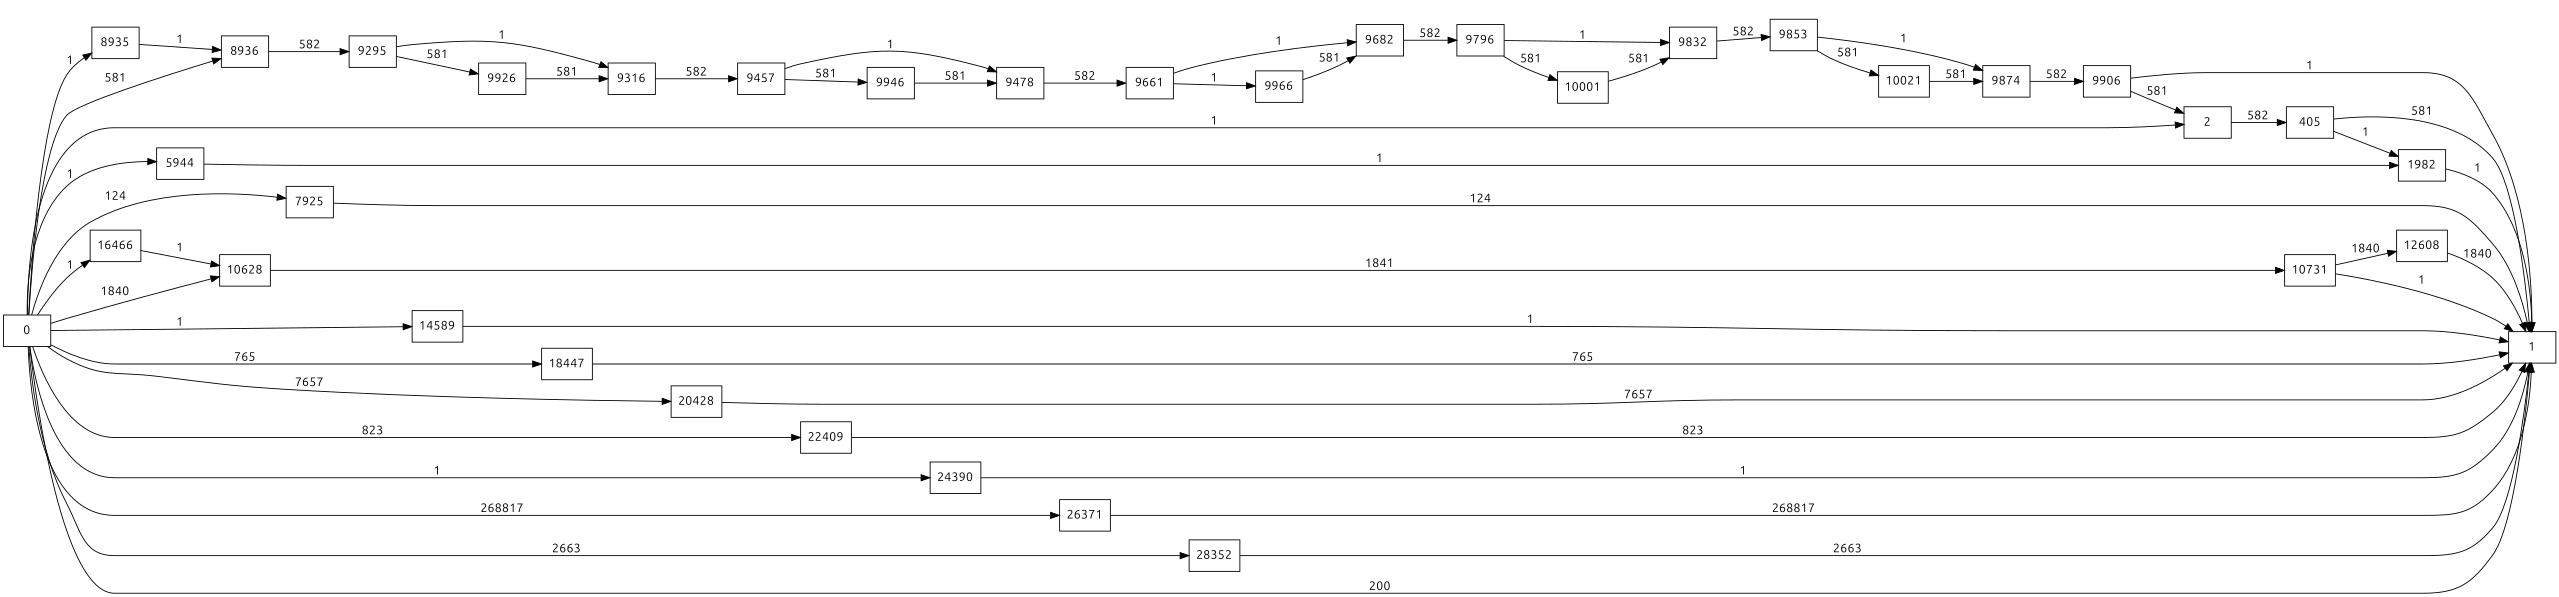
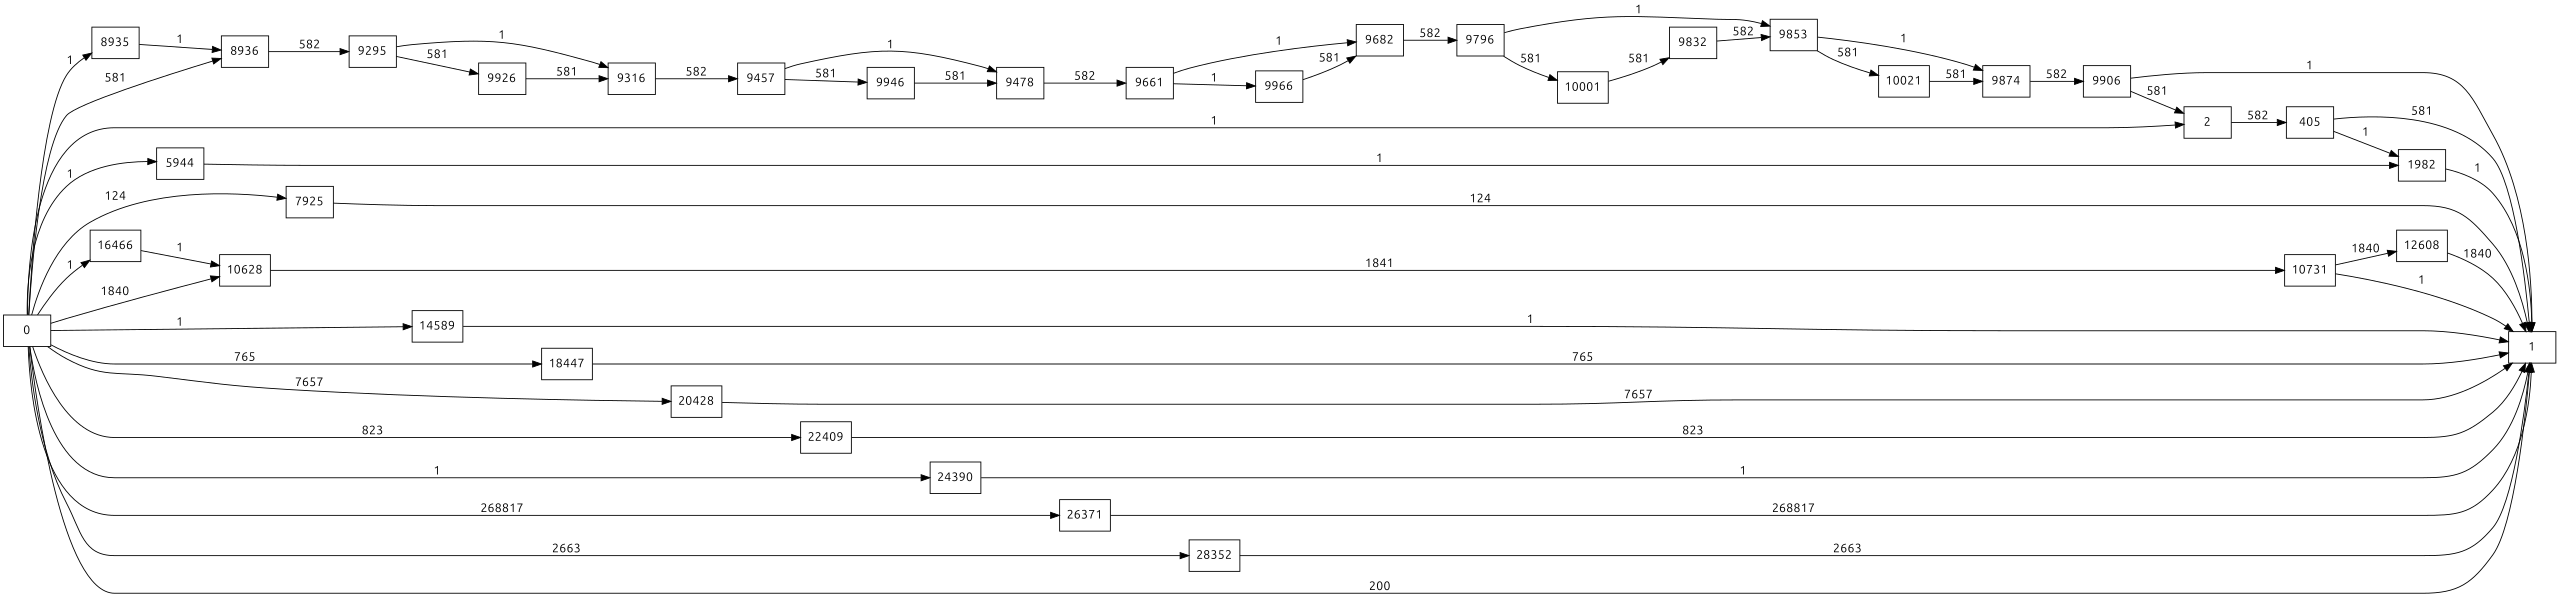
(1582, 42) -> (1632, 17)
